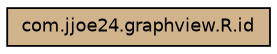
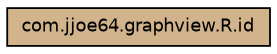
(139, 27) -> (139, 27)
